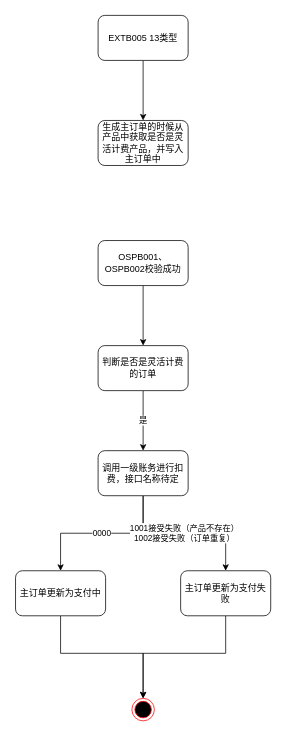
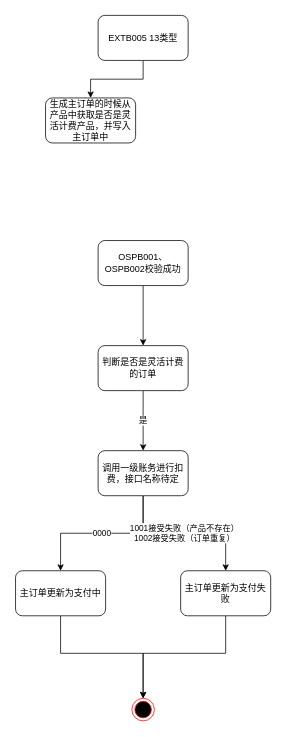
(143, 143) -> (90, 120)
